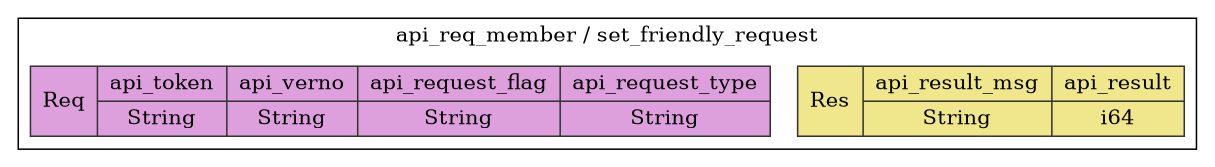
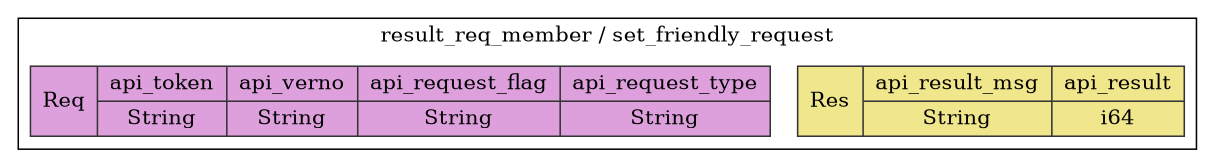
(607, 36) -> (607, 36)
